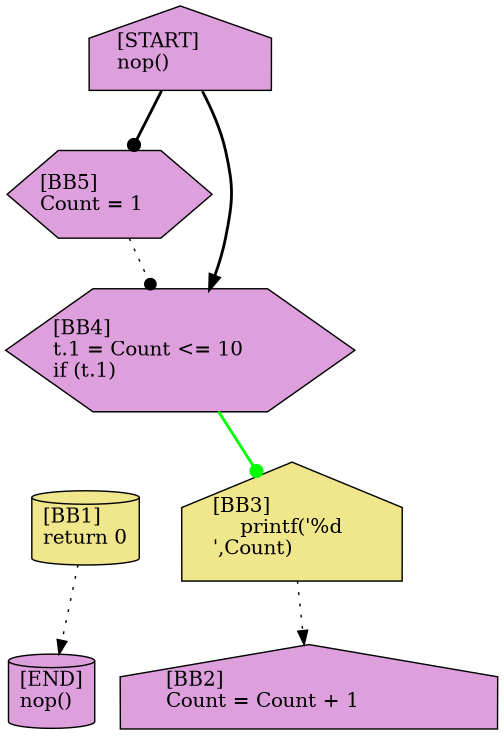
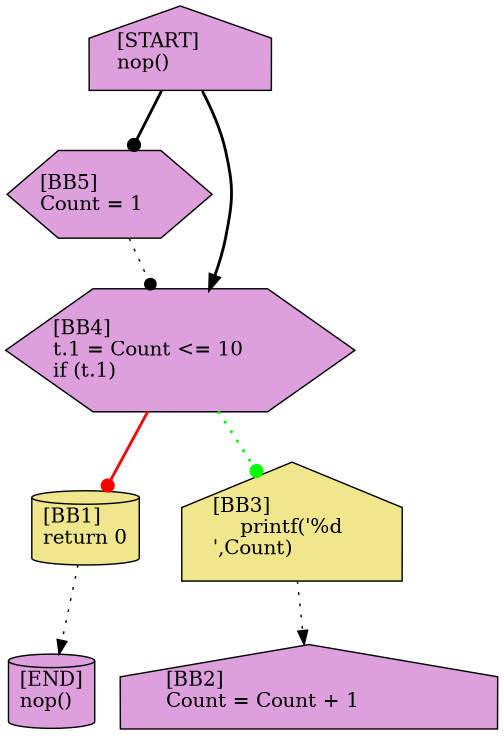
(236, 439) -> (236, 439)
none -> (129, 446)
